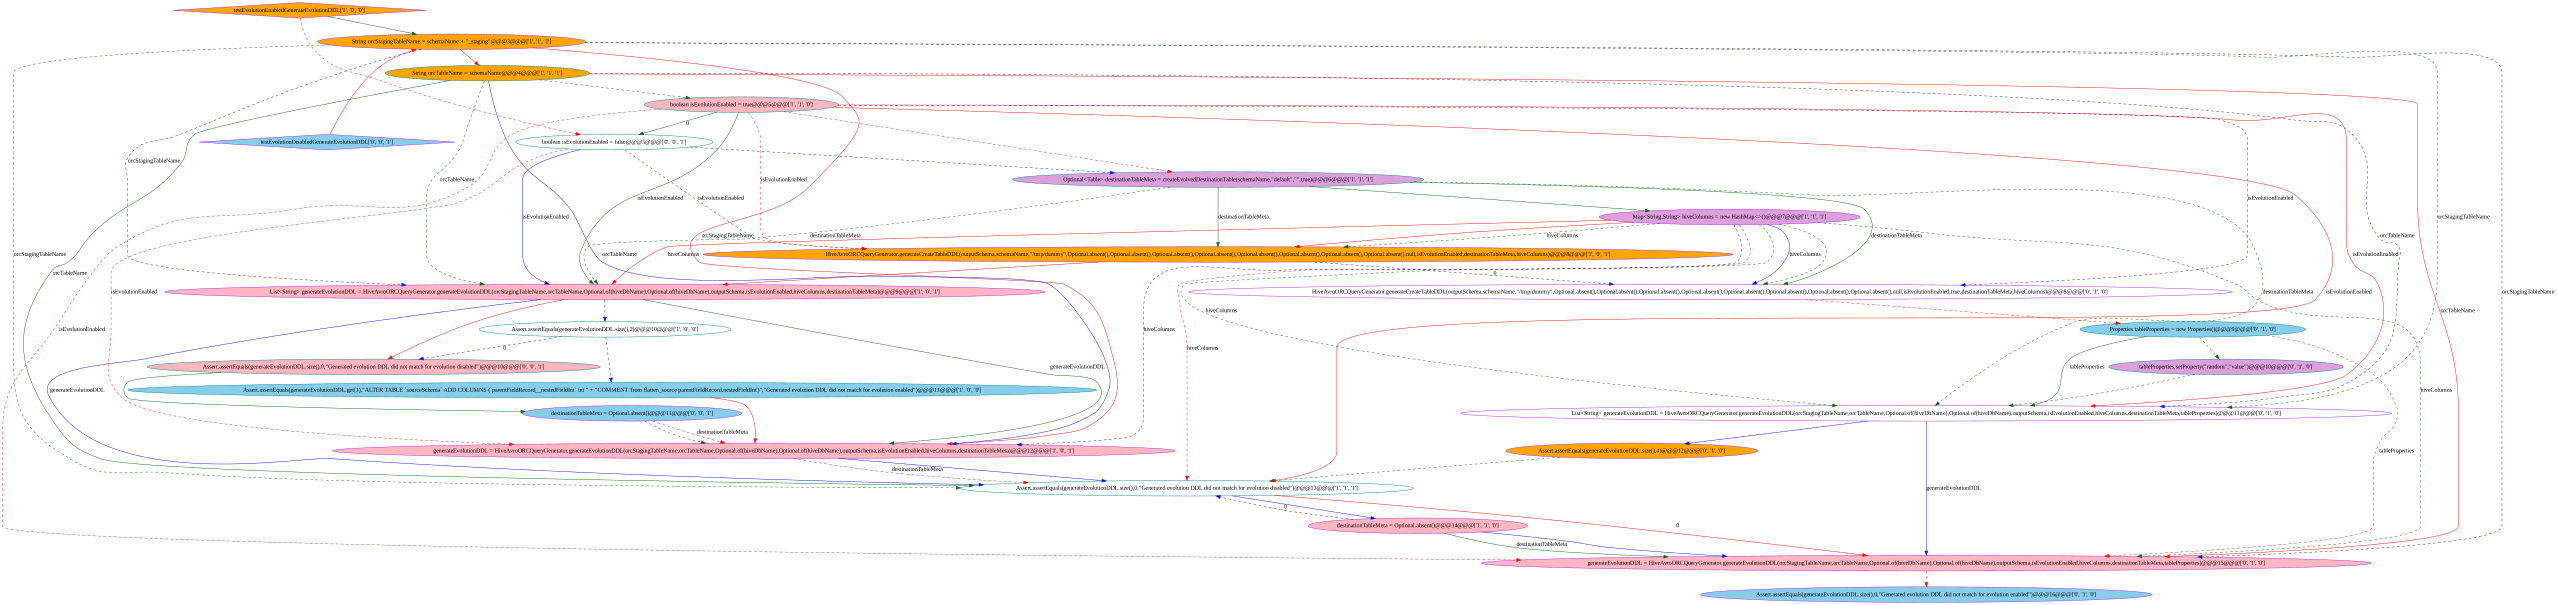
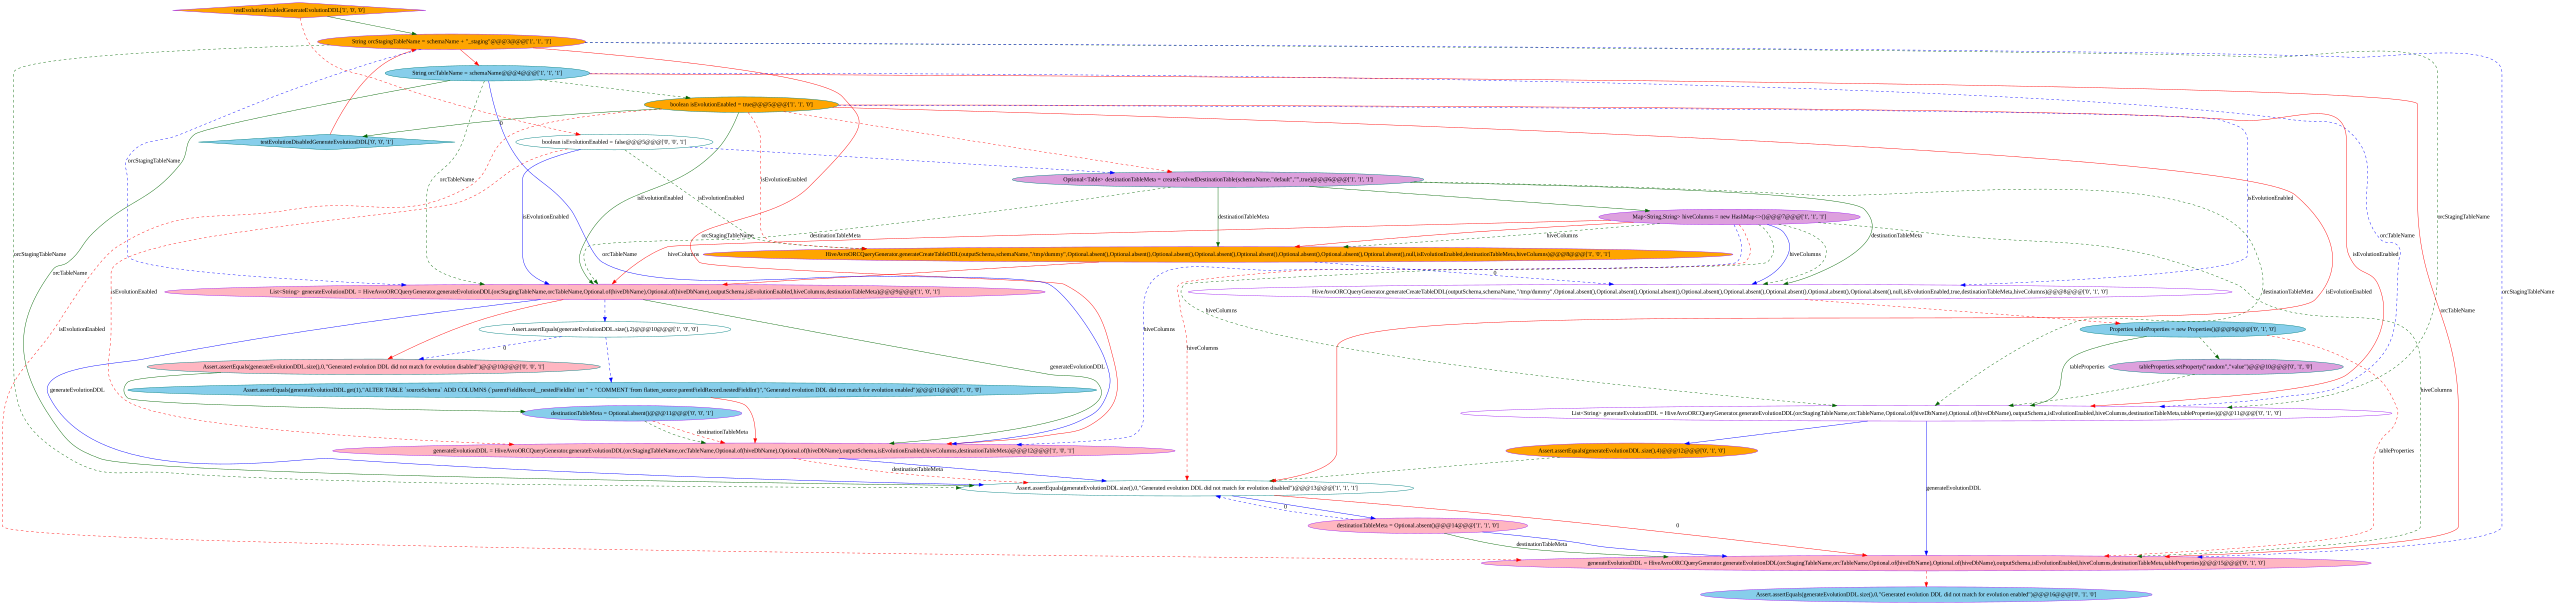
(487, 73) -> (487, 73)
(741, 105) -> (741, 105)
(680, 123) -> (521, 118)
(327, 142) -> (327, 142)
